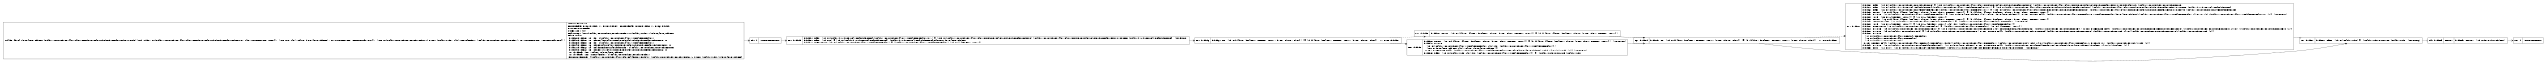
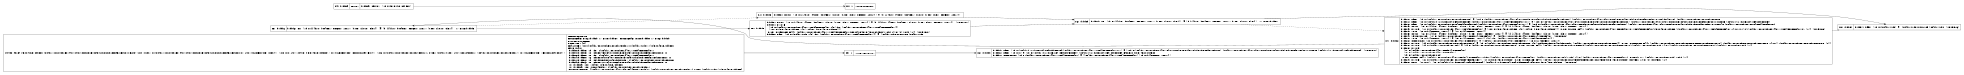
(1191, 41) -> (897, 45)
(2424, 41) -> none
